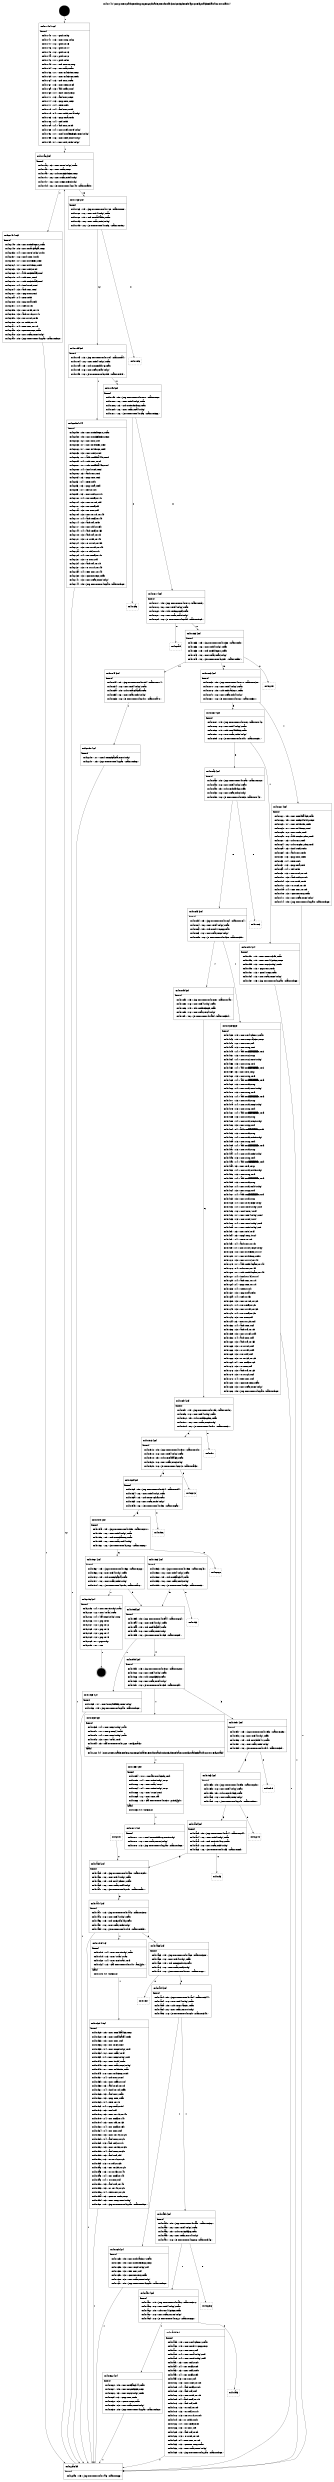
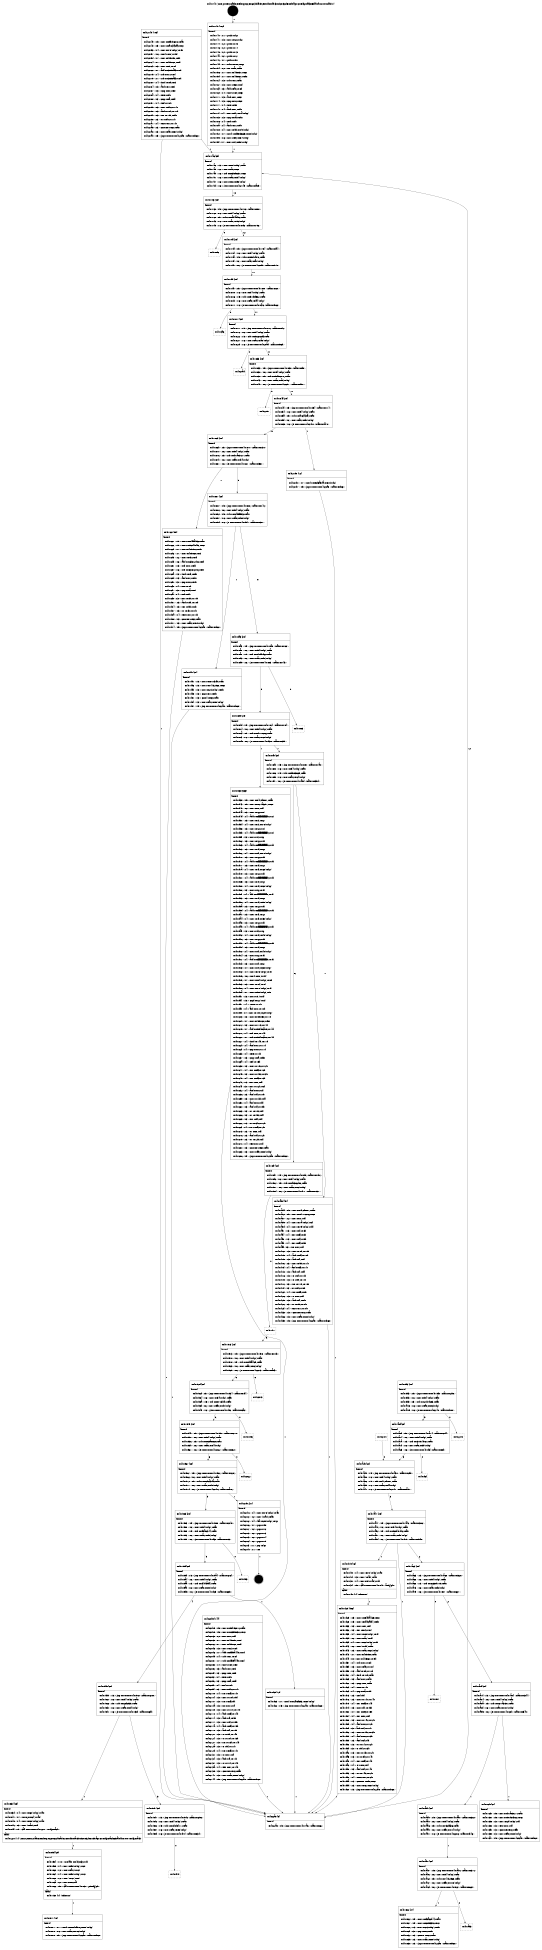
(54, 210) -> (206, 146)
(97, 398) -> none
(222, 666) -> (270, 431)
none -> (315, 990)
(188, 1433) -> (265, 1337)
(134, 1597) -> (206, 1501)
(244, 1762) -> none
(207, 2306) -> none
(97, 2372) -> none
(113, 2438) -> none
